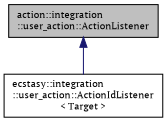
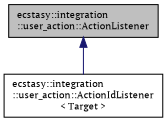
(83, 21) -> (83, 21)
